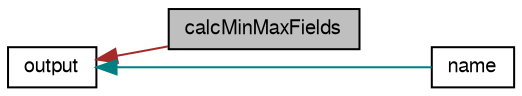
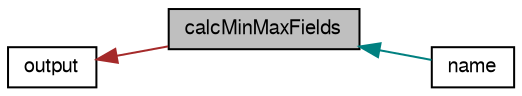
(274, 67) -> (406, 55)
